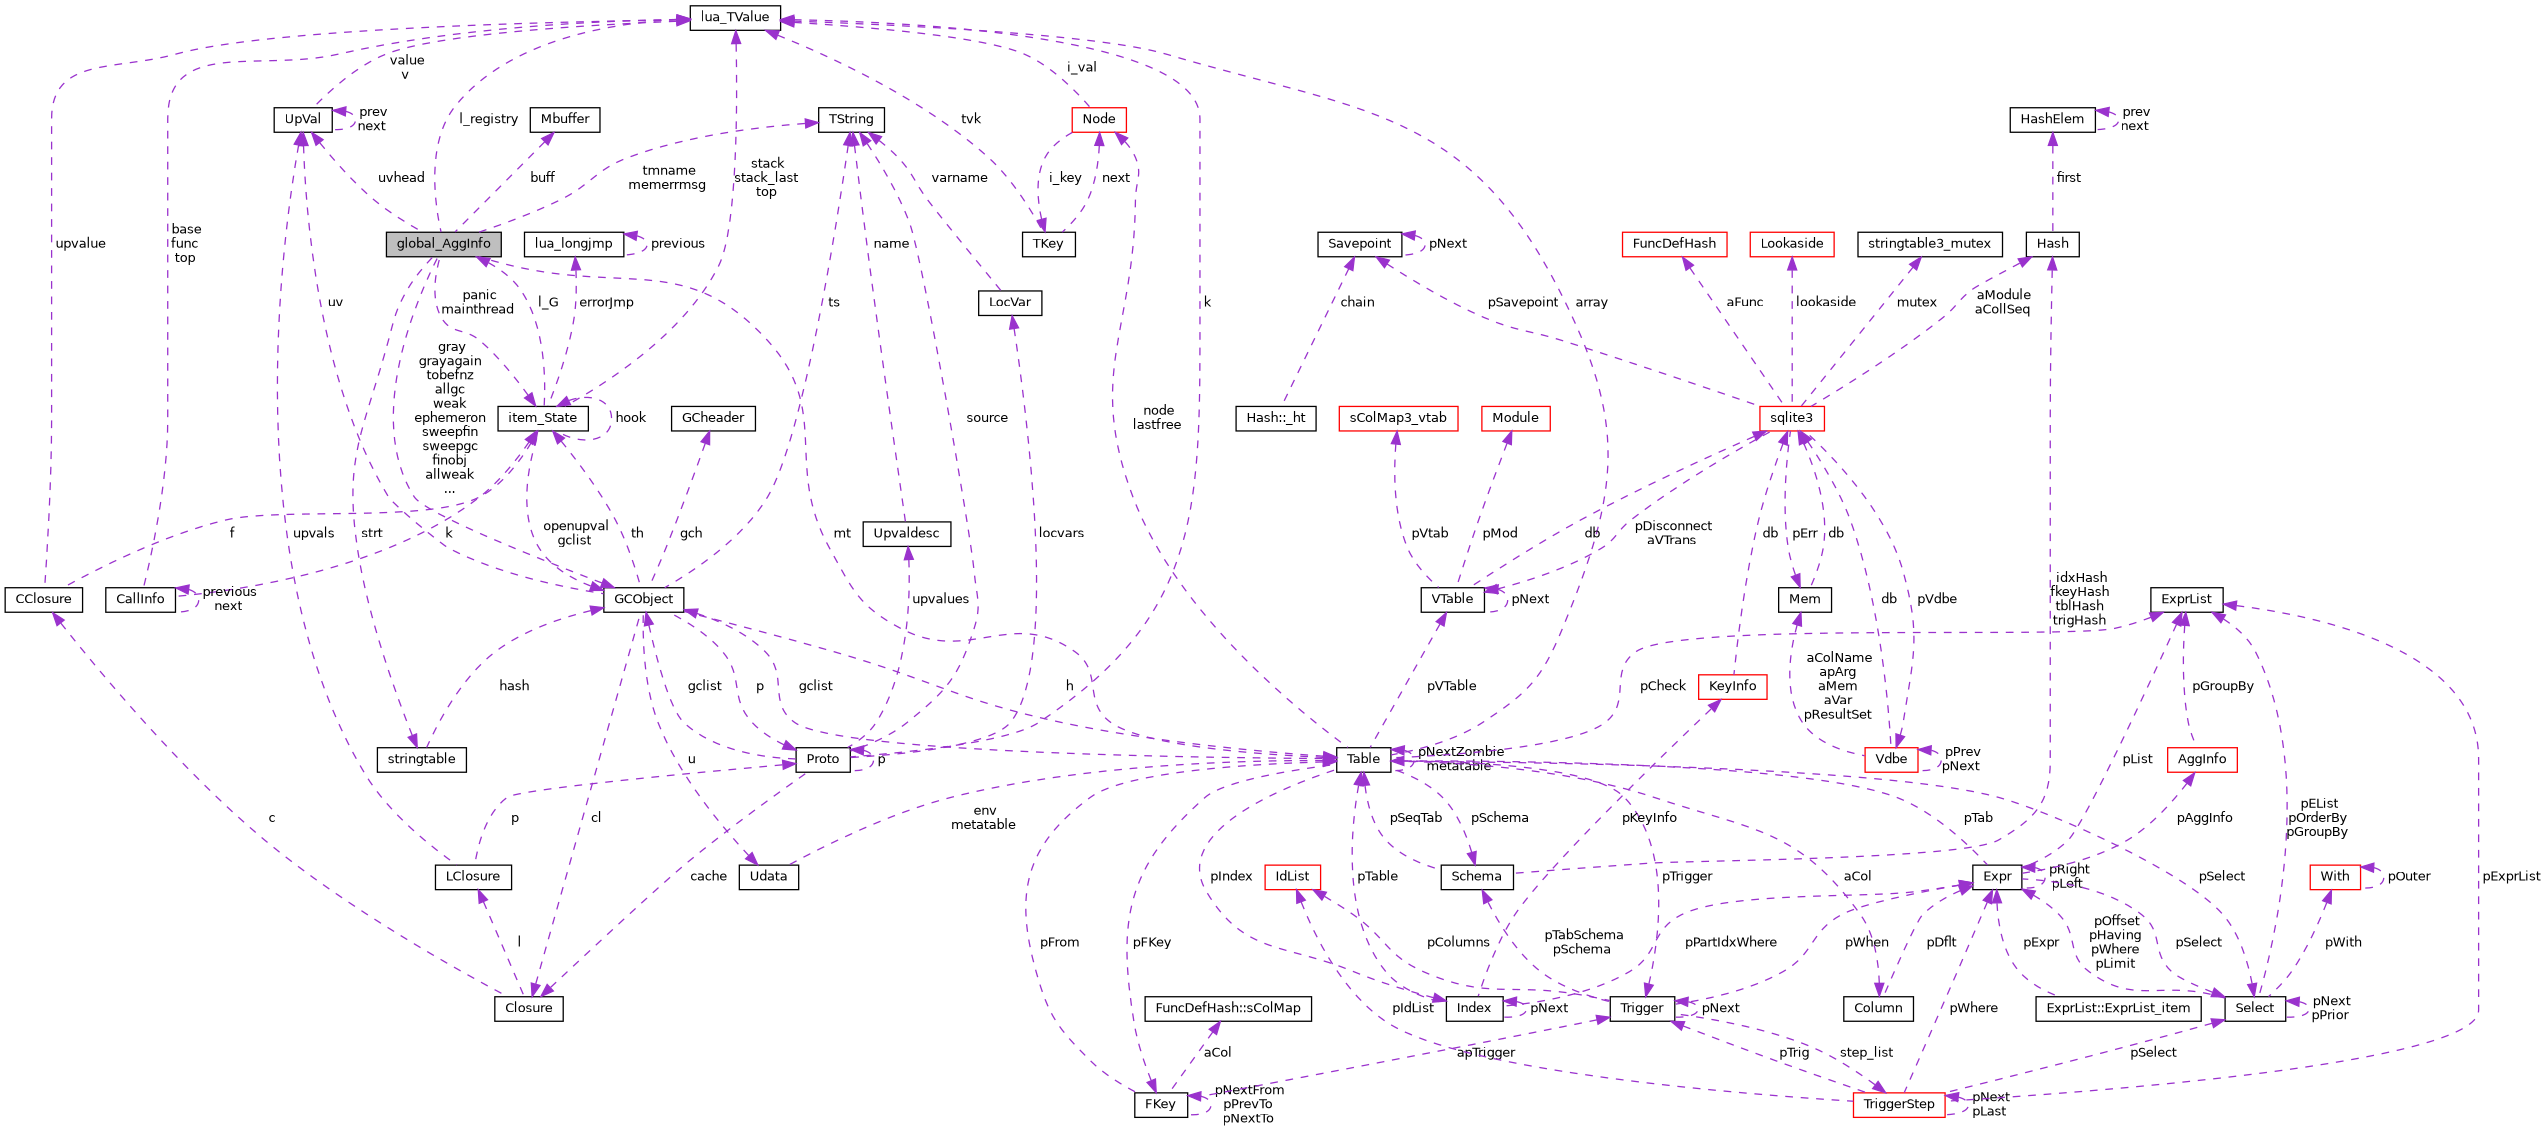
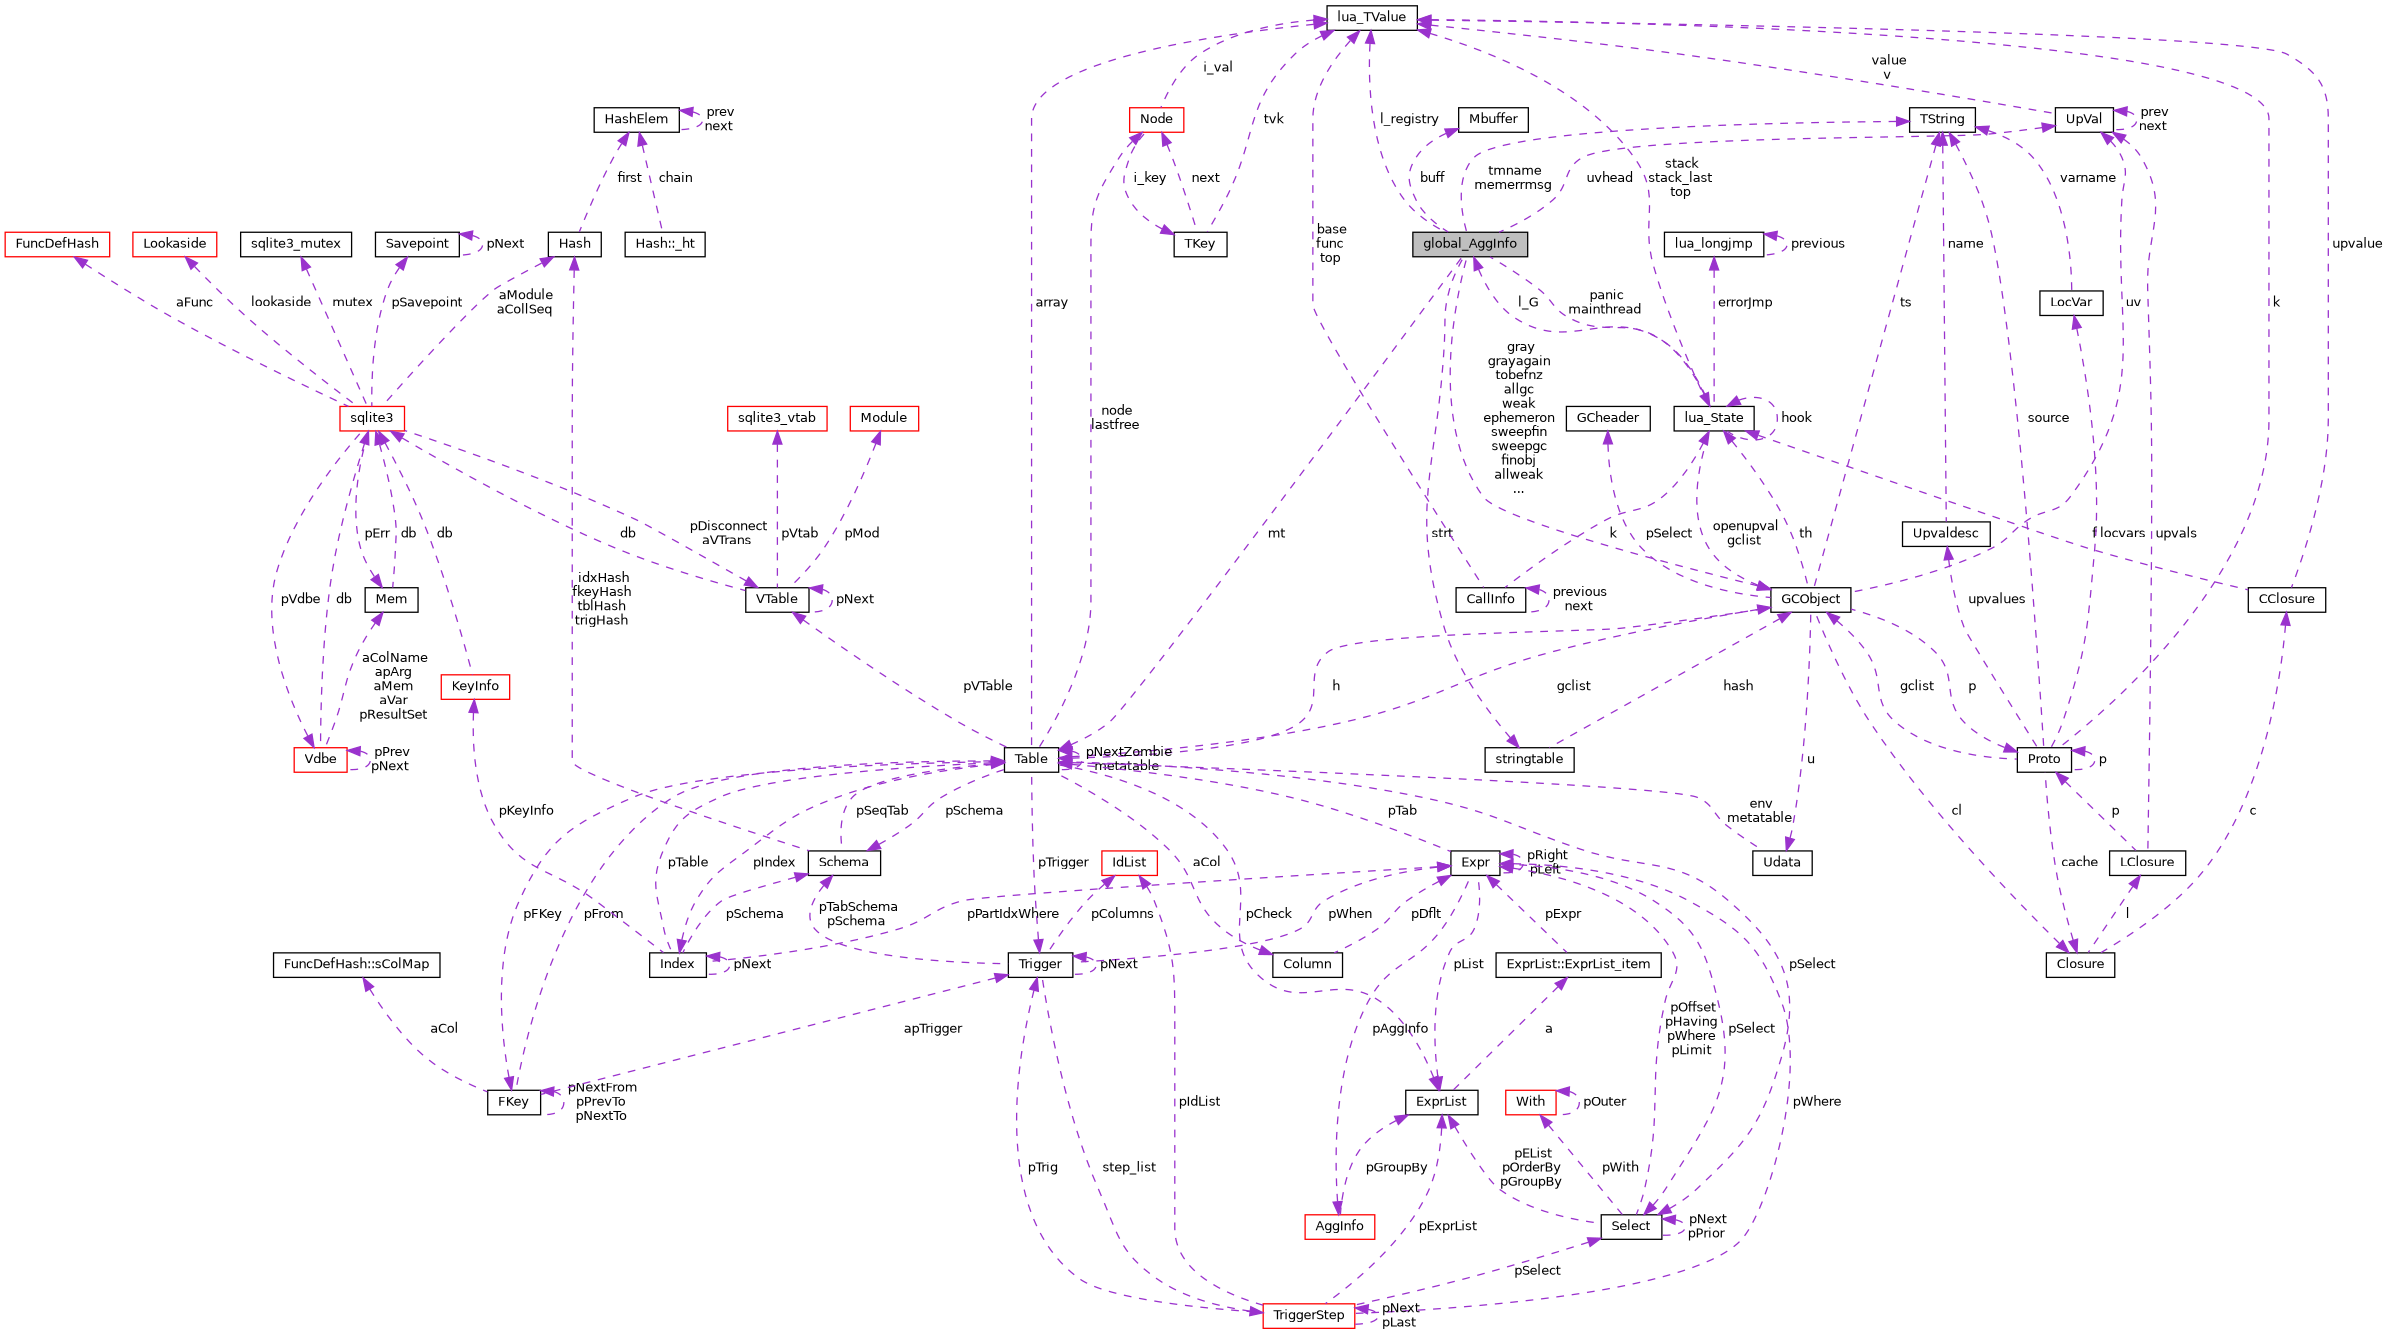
(1930, 245) -> (296, 245)
(1315, 337) -> (652, 189)
(543, 419) -> (1714, 419)
(1399, 419) -> (777, 419)
(690, 534) -> (1668, 534)
none -> (727, 898)
none -> (1506, 1038)
